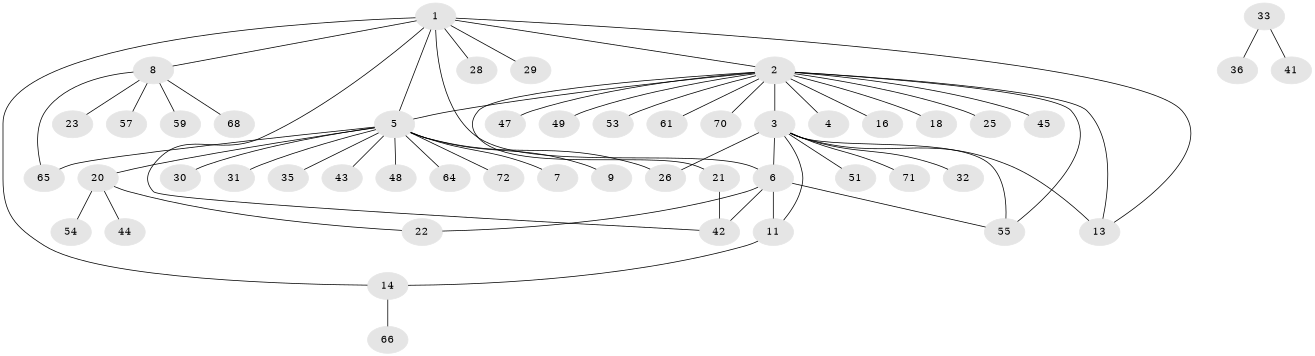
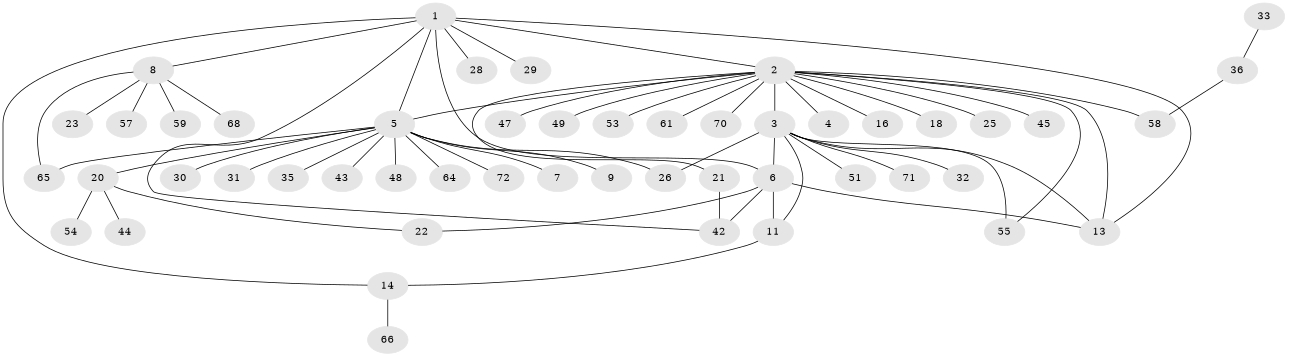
(1291, 70) -> none
none -> (1155, 124)
(889, 205) -> (936, 206)
